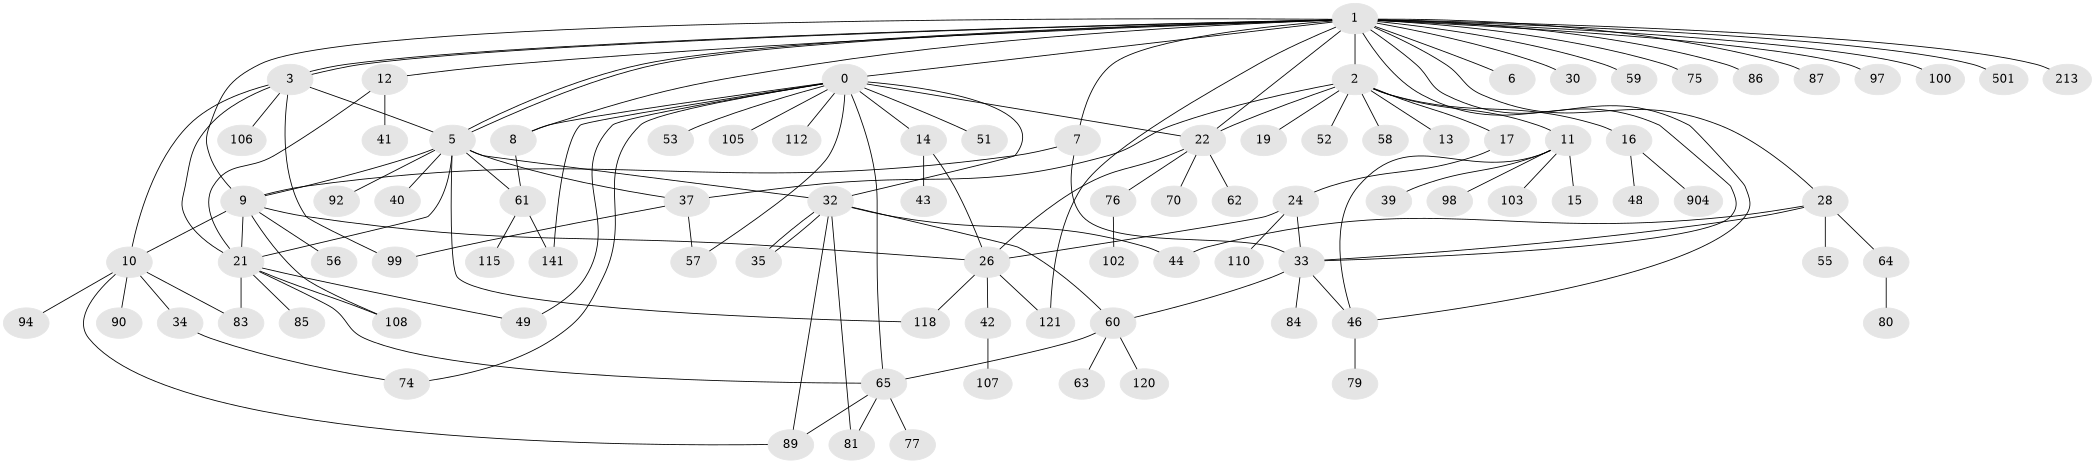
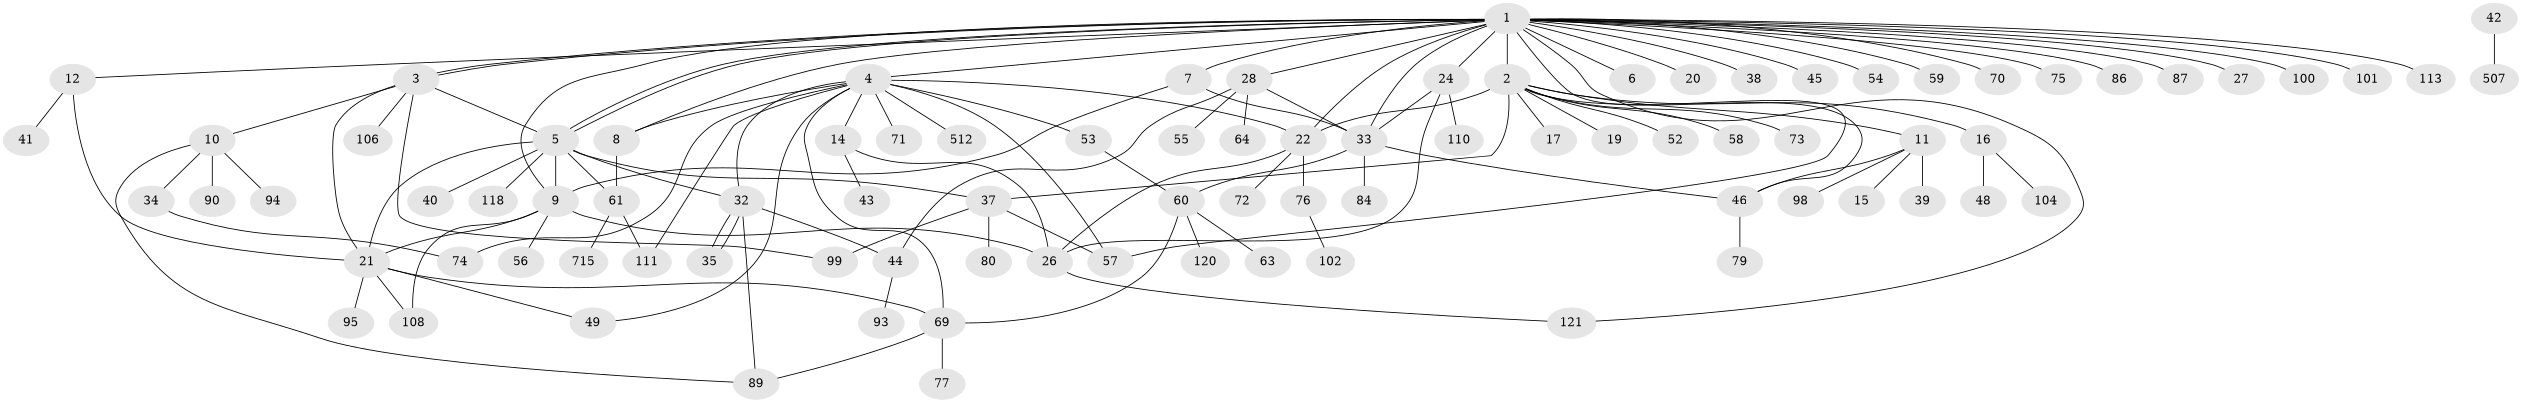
(845, 80) -> (869, 80)
(1573, 80) -> (1693, 80)
none -> (1754, 80)
none -> (1815, 80)
none -> (1876, 80)
(1878, 80) -> (2241, 80)
(2004, 80) -> (2367, 80)
(2067, 80) -> (2431, 80)
(733, 140) -> none
(797, 140) -> (962, 140)
(985, 140) -> (899, 140)
(1446, 140) -> (1797, 140)
(1188, 171) -> (1757, 28)
(1402, 172) -> (1477, 49)
none -> (1690, 185)
(337, 201) -> none
(1235, 201) -> (1243, 201)
(1512, 201) -> none
(1698, 201) -> (2046, 201)
(186, 232) -> none
(986, 239) -> (1135, 171)
(490, 262) -> (584, 262)
(553, 262) -> (647, 262)
(956, 293) -> none
(988, 293) -> none
(1886, 293) -> (989, 232)
(241, 323) -> none
(302, 323) -> (351, 323)
none -> (881, 323)
(884, 384) -> (942, 323)
(988, 384) -> (2494, 80)
(852, 445) -> none
